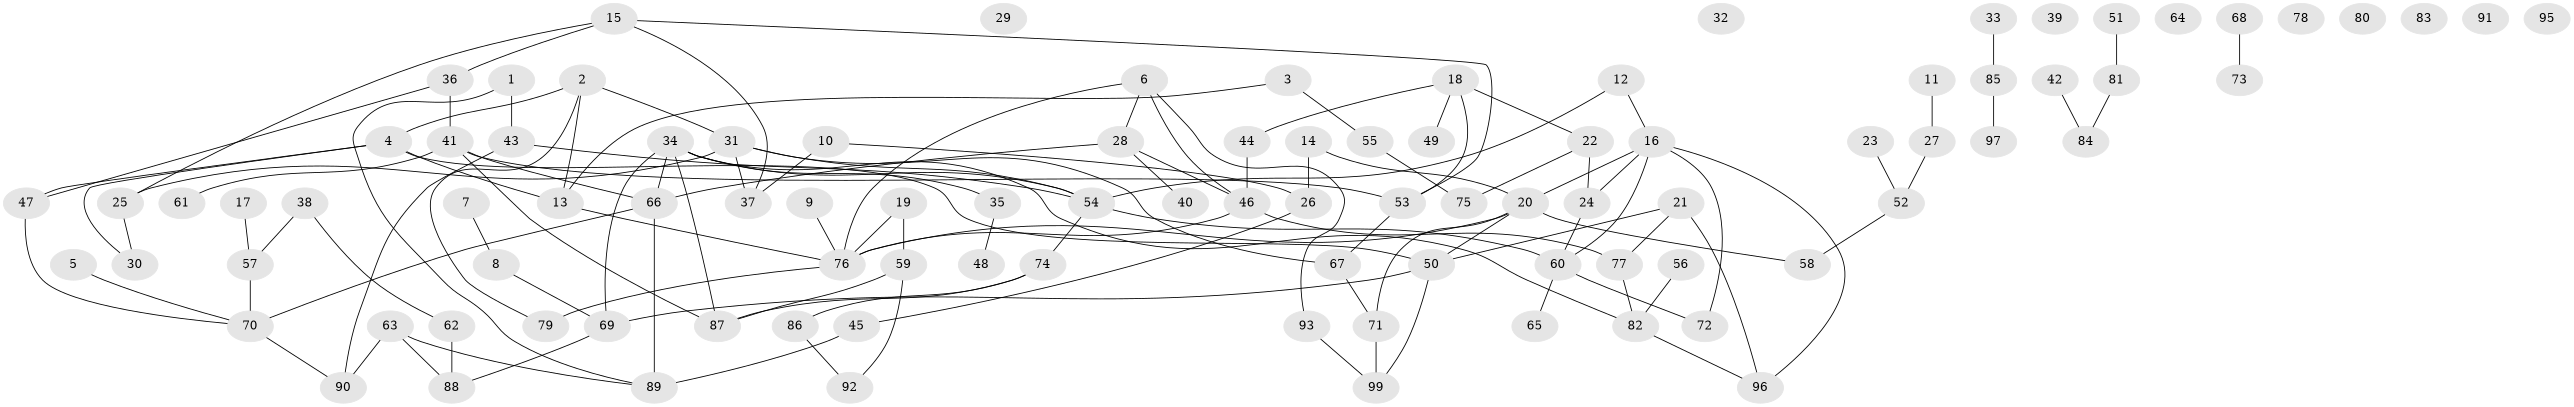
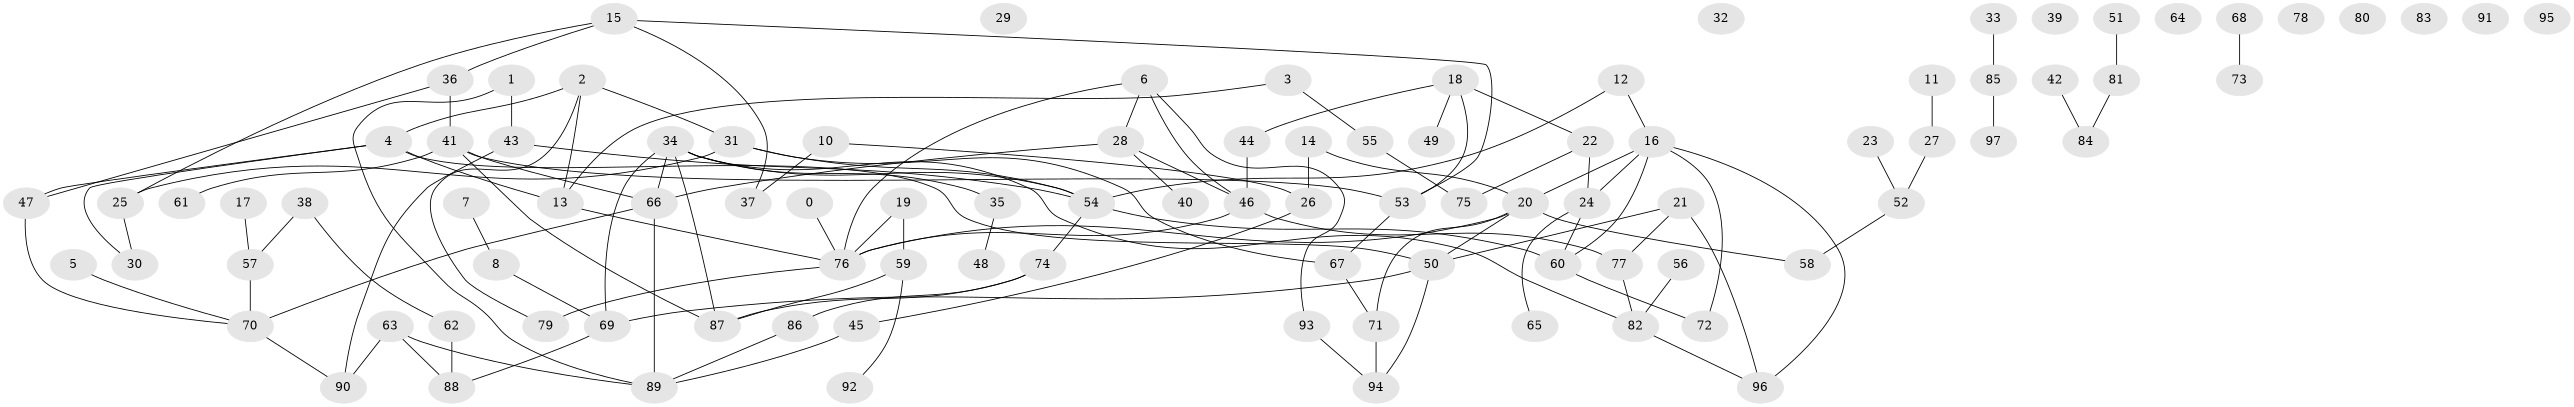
(740, 173) -> none
(810, 203) -> (810, 203)
(1547, 295) -> (1525, 256)
(823, 357) -> (725, 357)
(1376, 388) -> (1376, 388)
